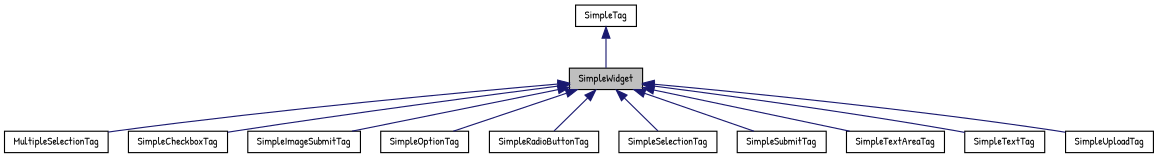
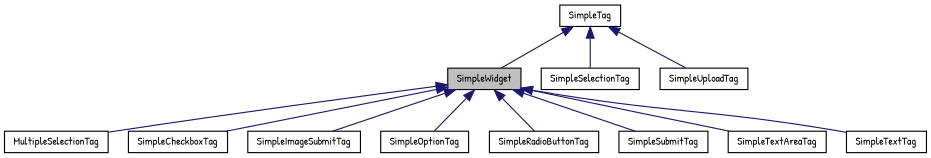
(860, 105) -> (652, 50)
(641, 114) -> (590, 53)
